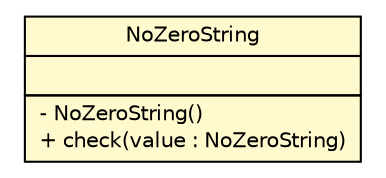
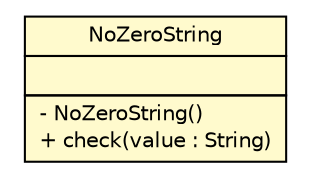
(193, 141) -> (156, 141)
